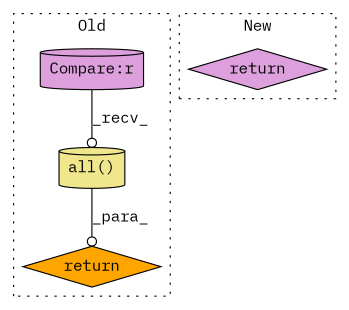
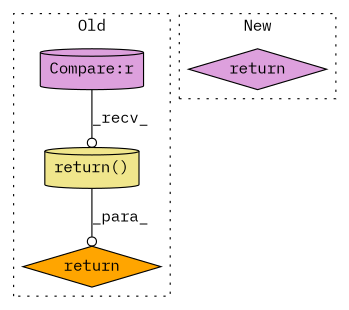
(92, 168) -> (92, 168)
